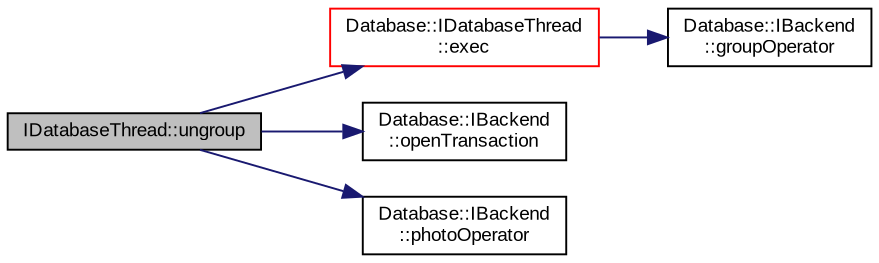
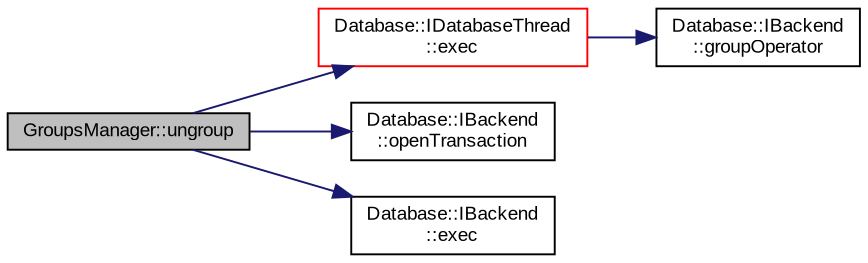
(134, 131) -> (129, 131)
(465, 226) -> (453, 226)
